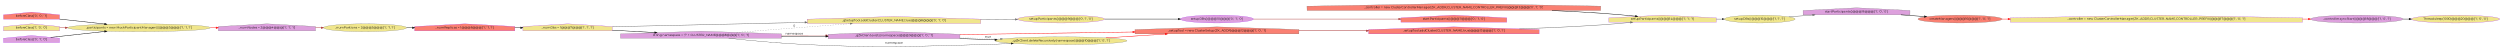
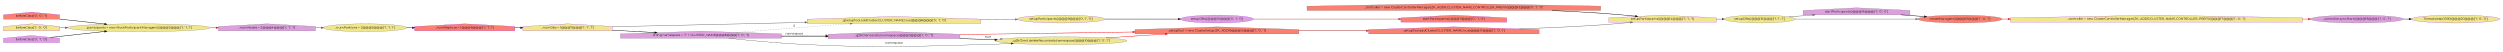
none -> (1855, 19)
